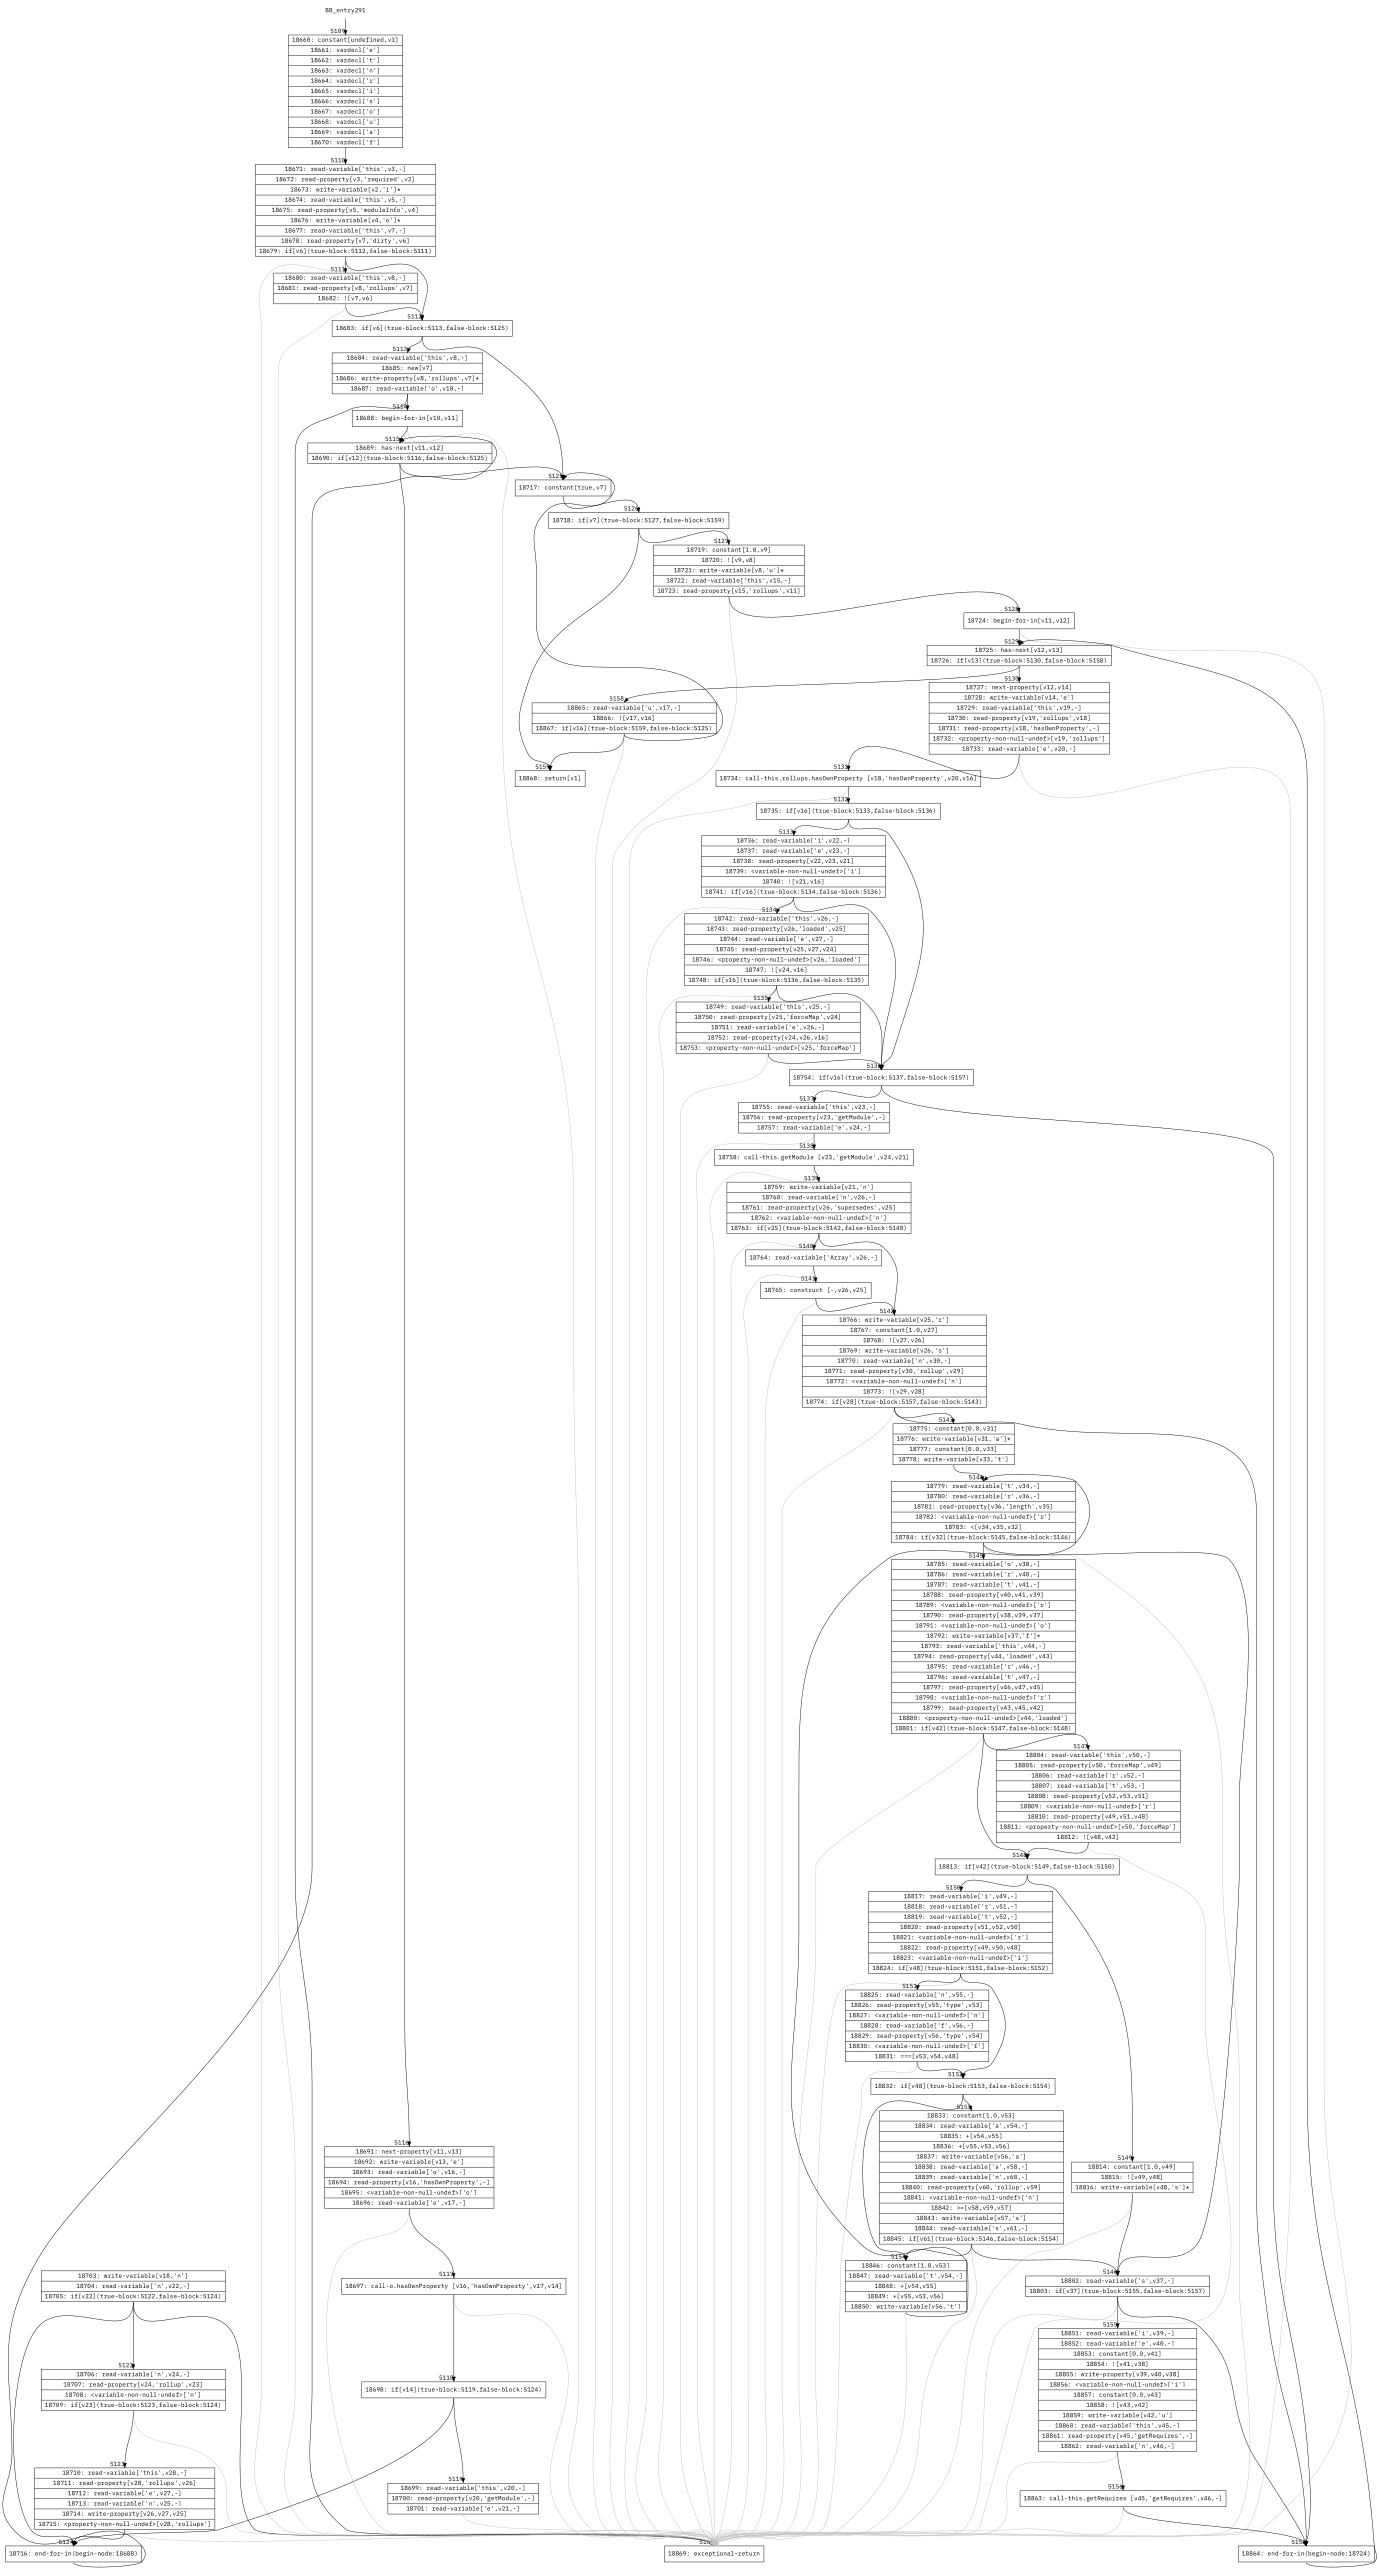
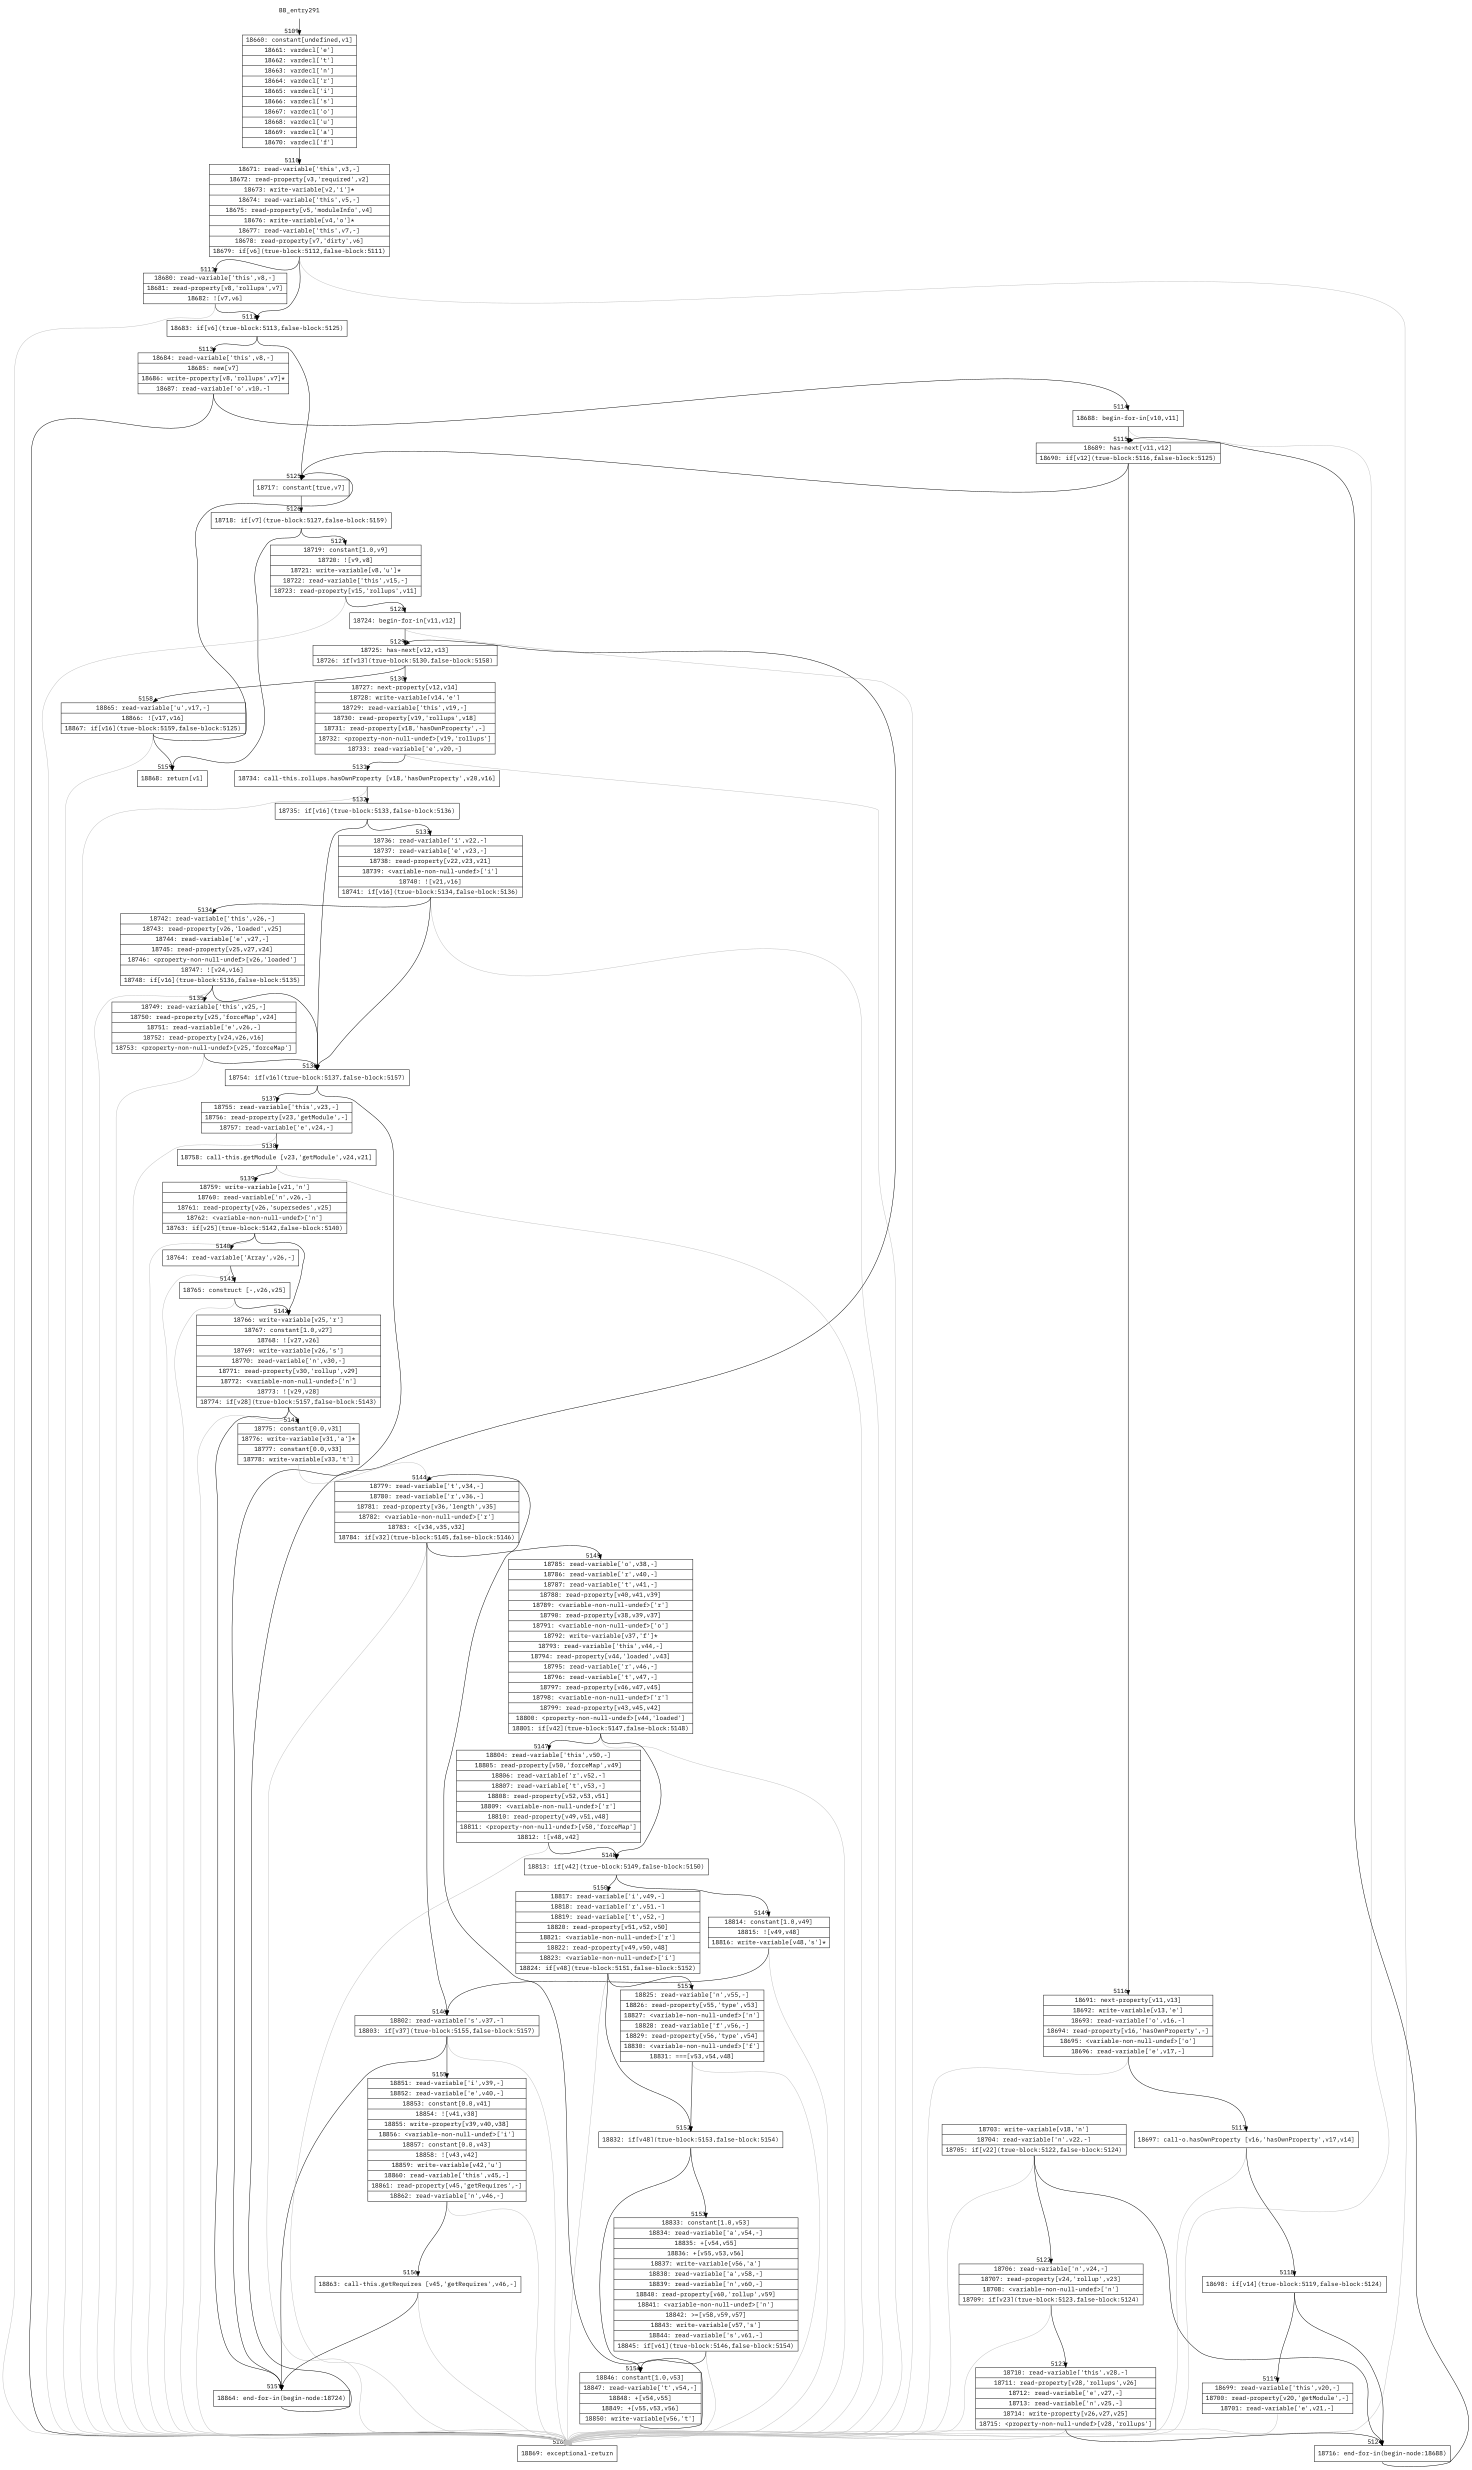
(966, 1473) -> (361, 1474)
(1042, 2260) -> none
(251, 2523) -> (942, 2418)
